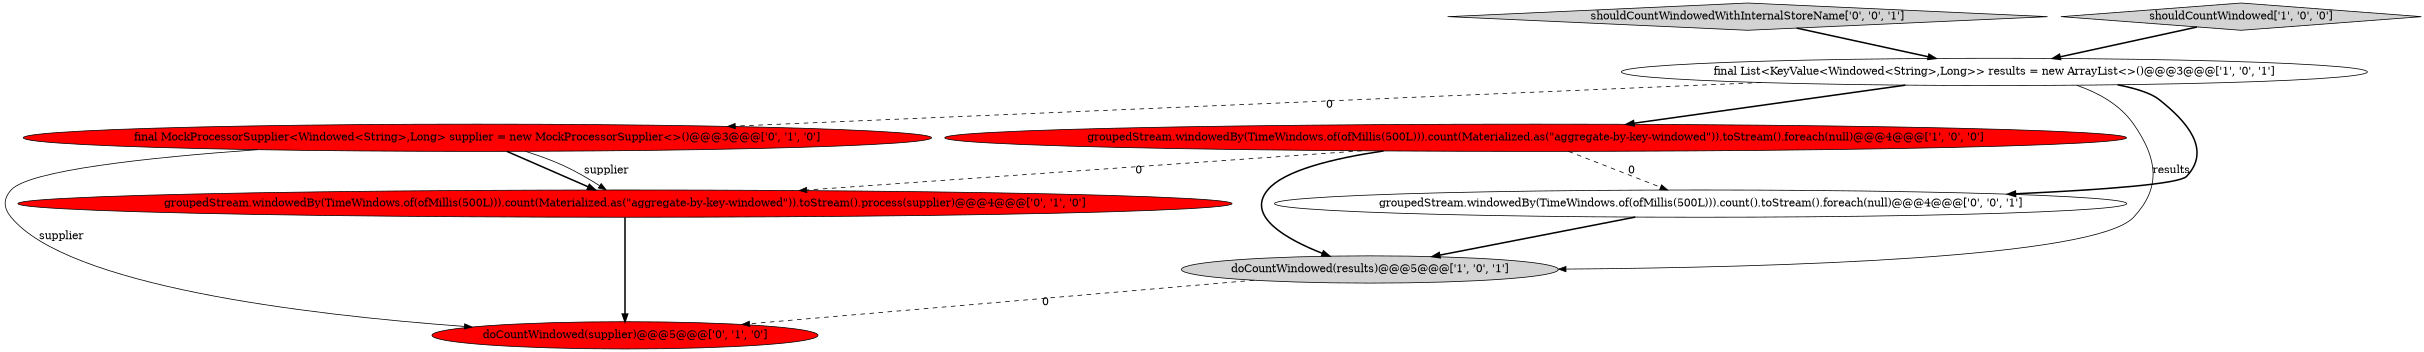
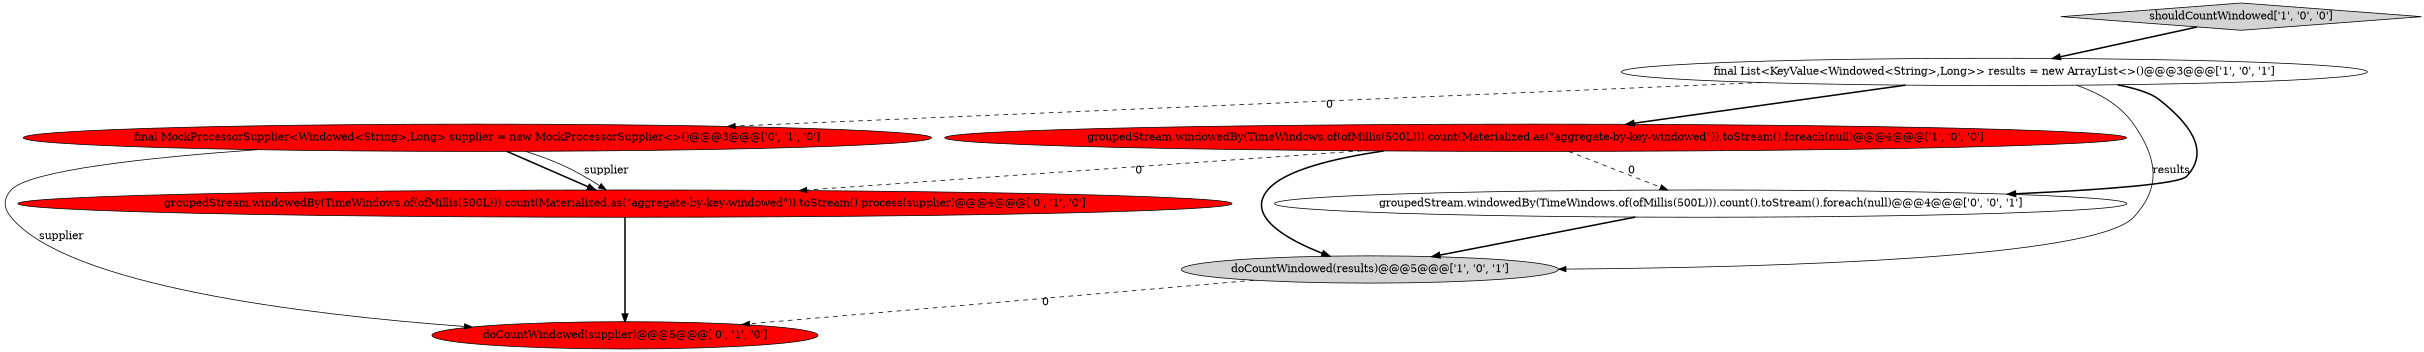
(1748, 17) -> none
